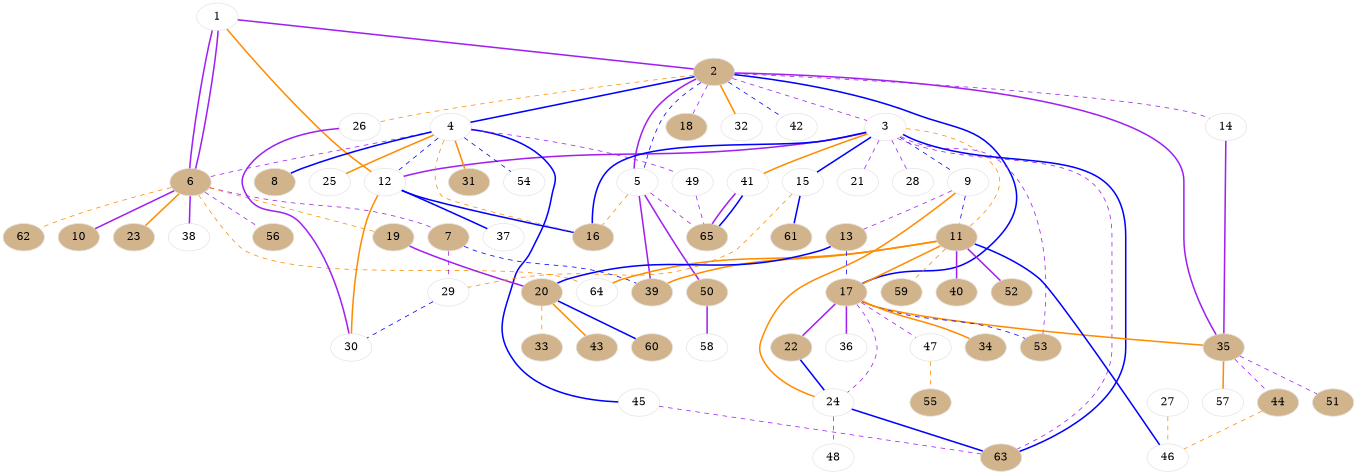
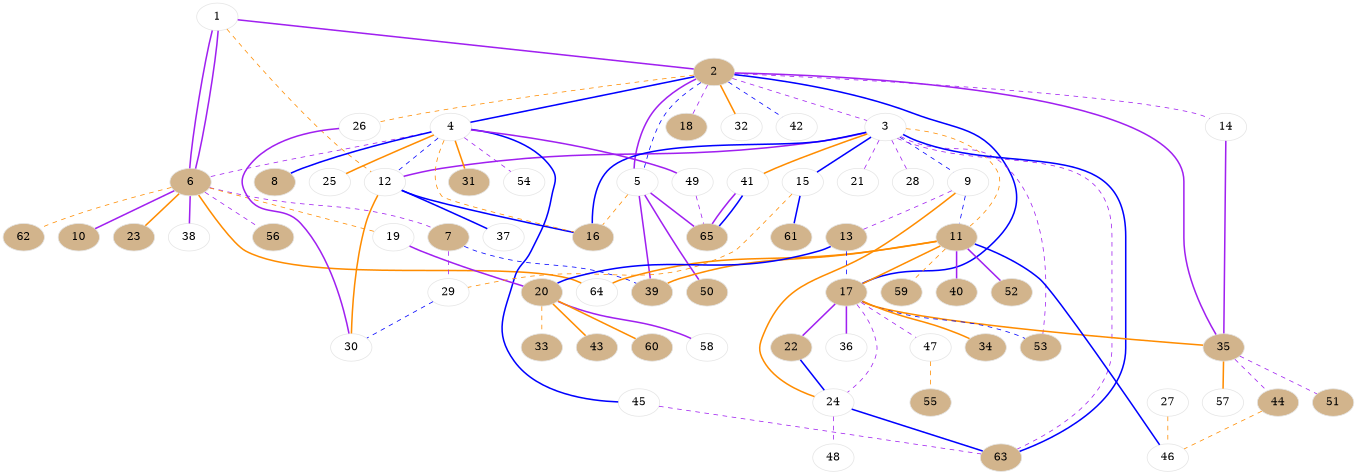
(295, 105) -> (295, 105)
(575, 146) -> (575, 146)
(488, 155) -> (488, 155)
(672, 210) -> (672, 210)
(393, 237) -> (393, 237)
(376, 270) -> (376, 270)
(597, 320) -> (597, 320)
(707, 320) -> (624, 320)
